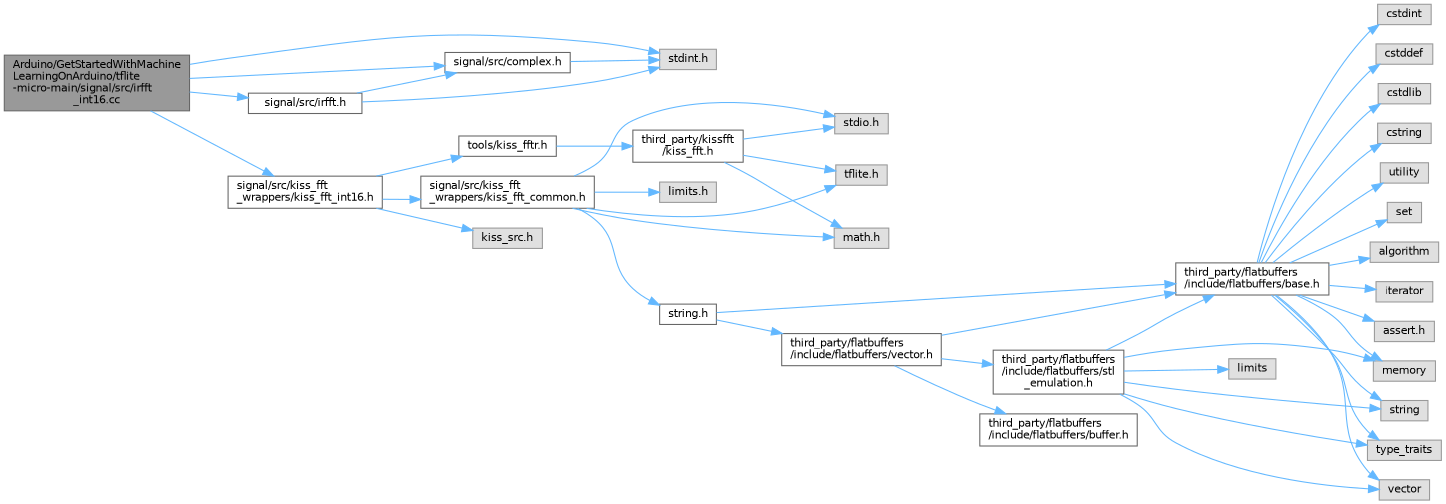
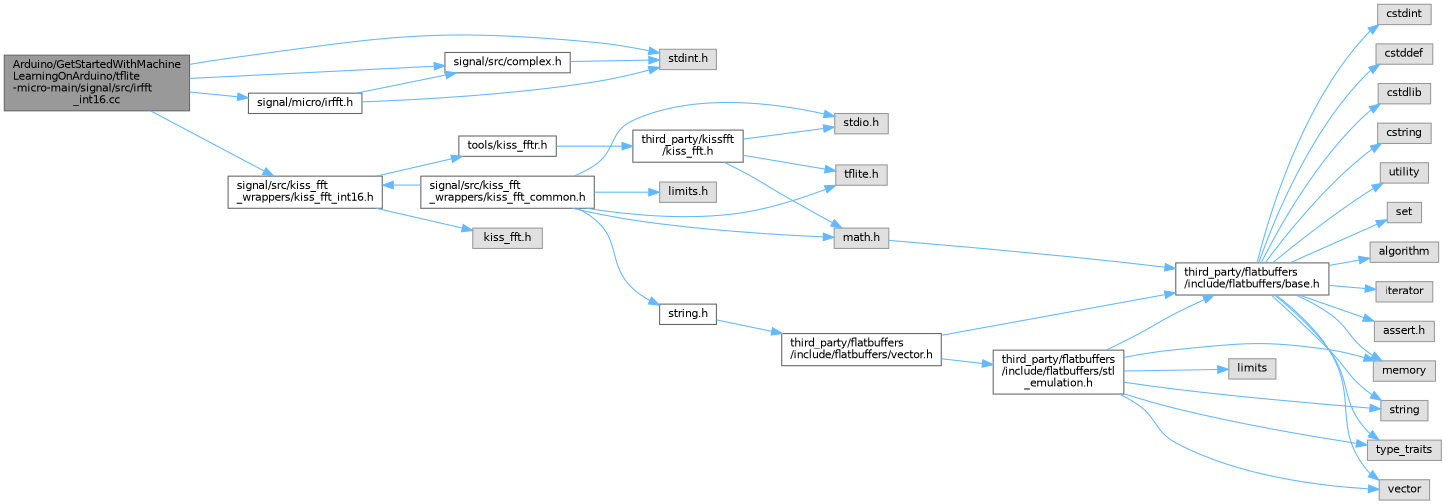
(305, 103) -> (305, 103)
(396, 199) -> (407, 185)
(508, 238) -> (508, 238)
(941, 298) -> (1027, 253)
(1059, 430) -> none
